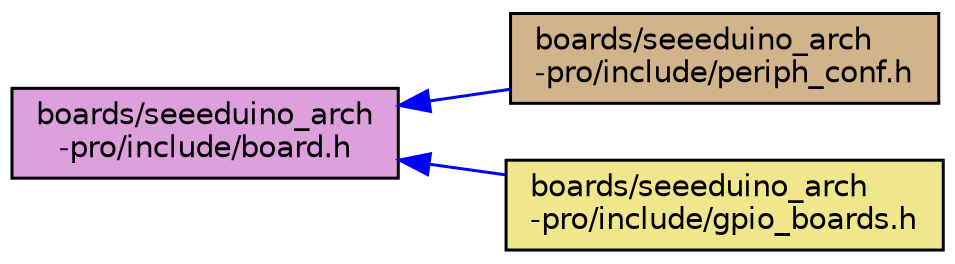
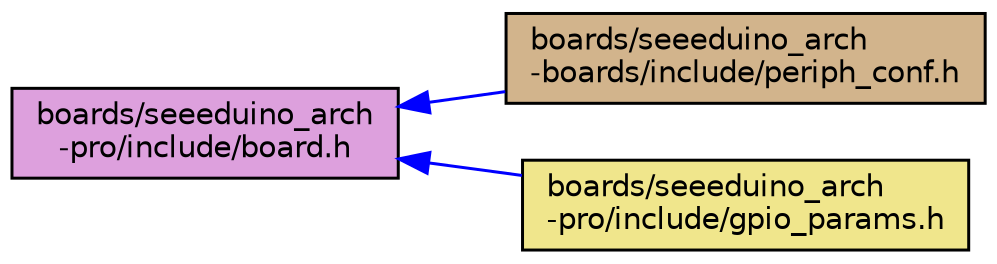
(725, 58) -> (746, 58)
(725, 205) -> (746, 205)
